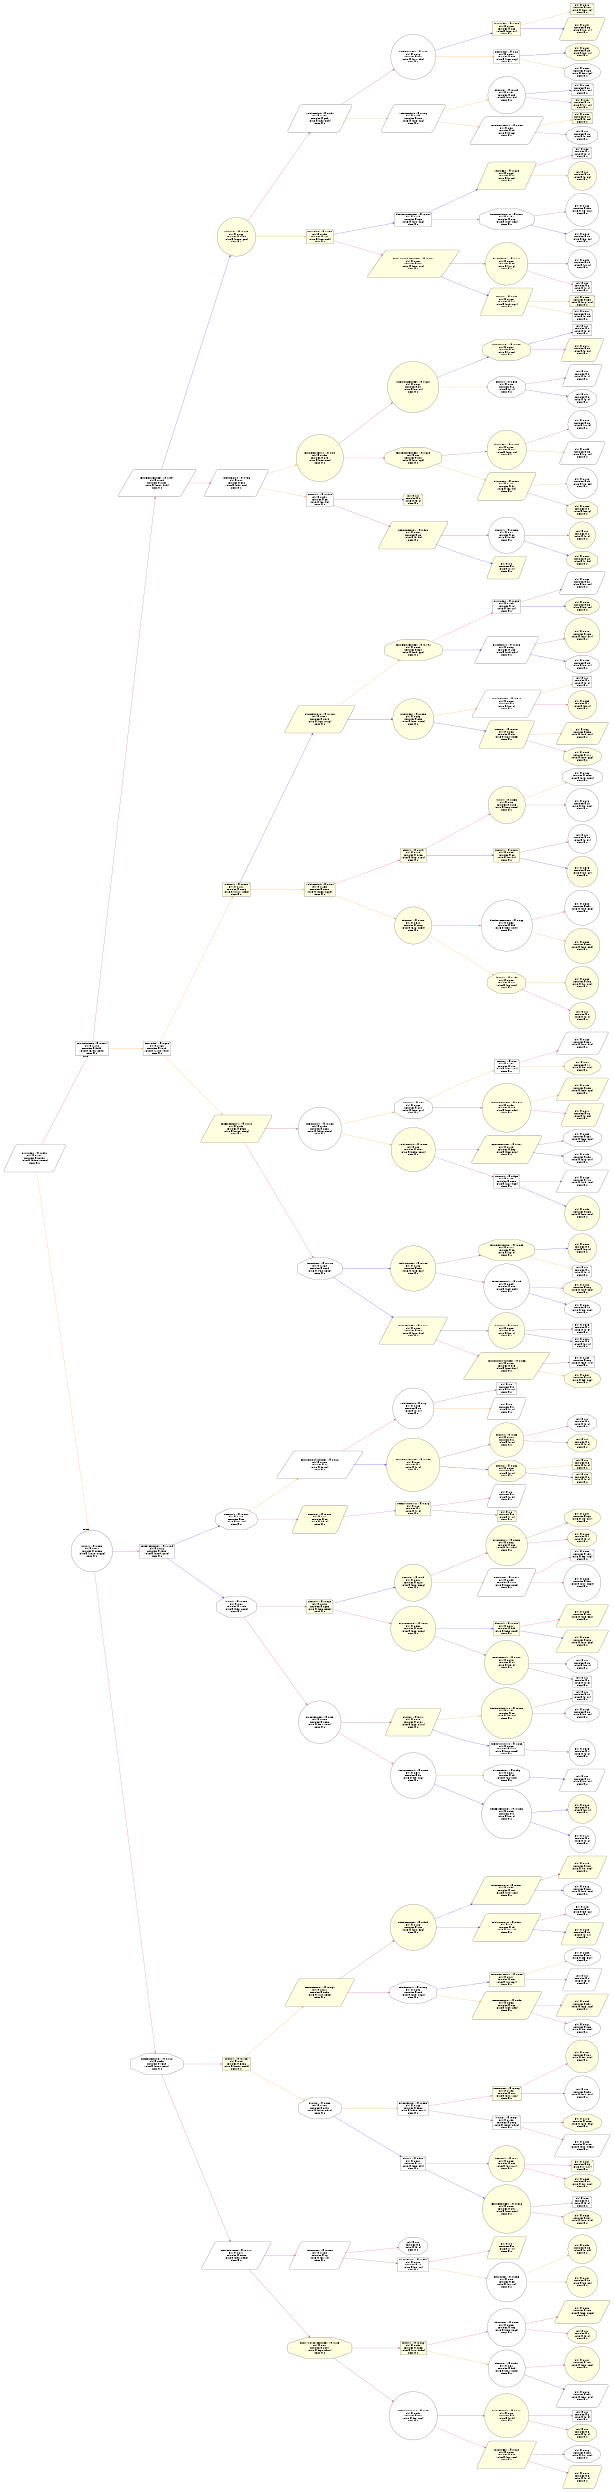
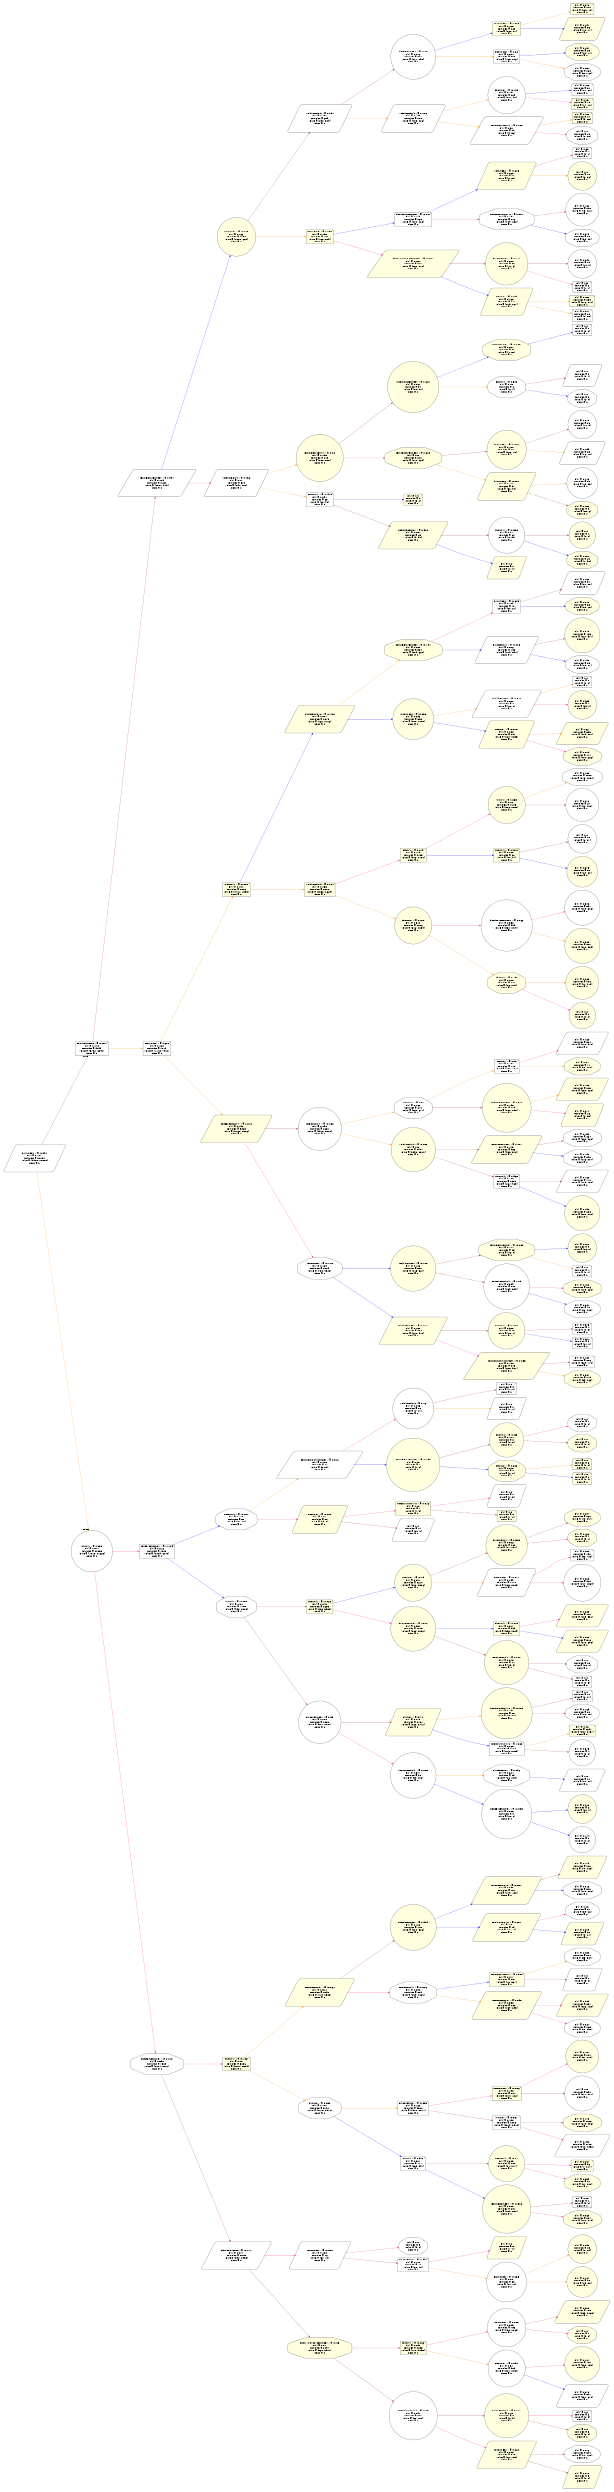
(582, 350) -> none
(582, 1248) -> (582, 1248)
none -> (413, 1530)
none -> (582, 1731)
